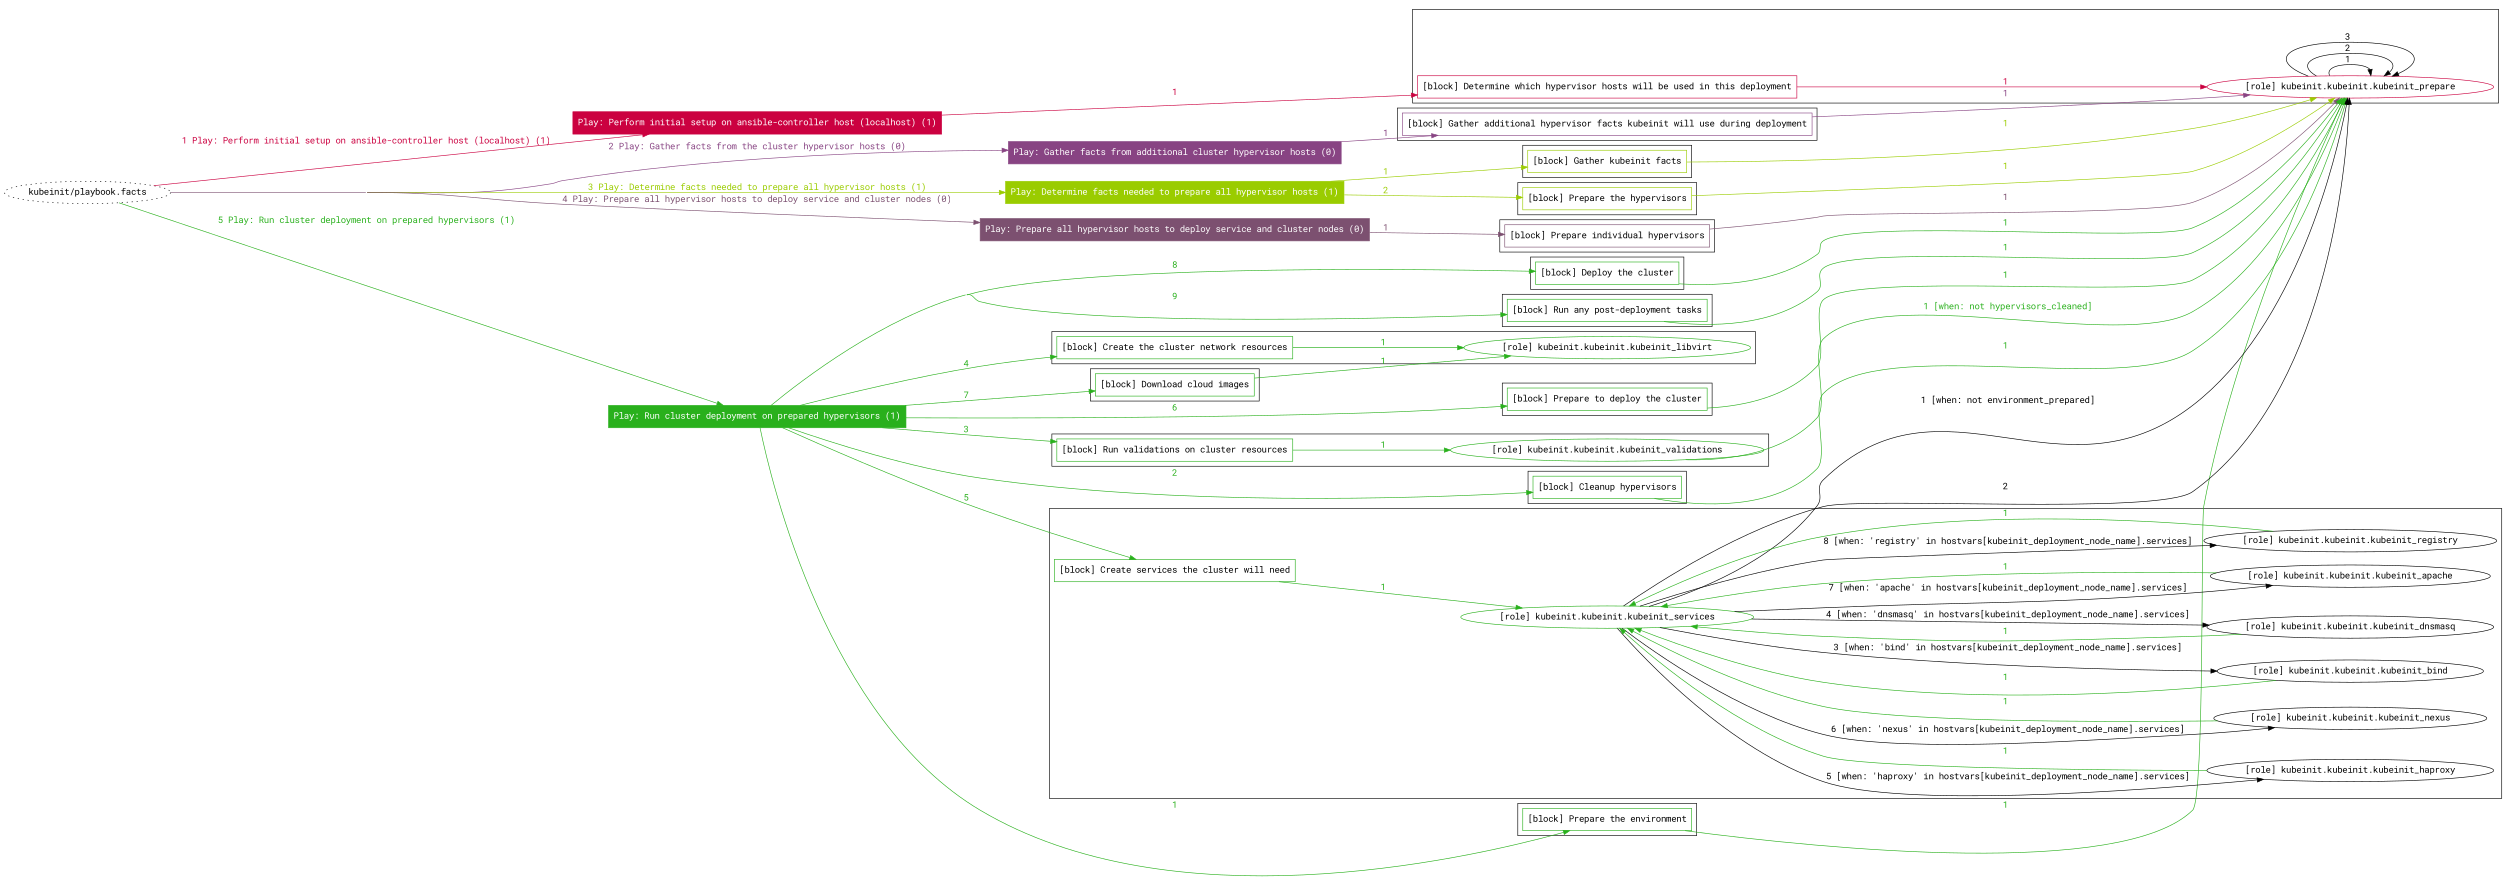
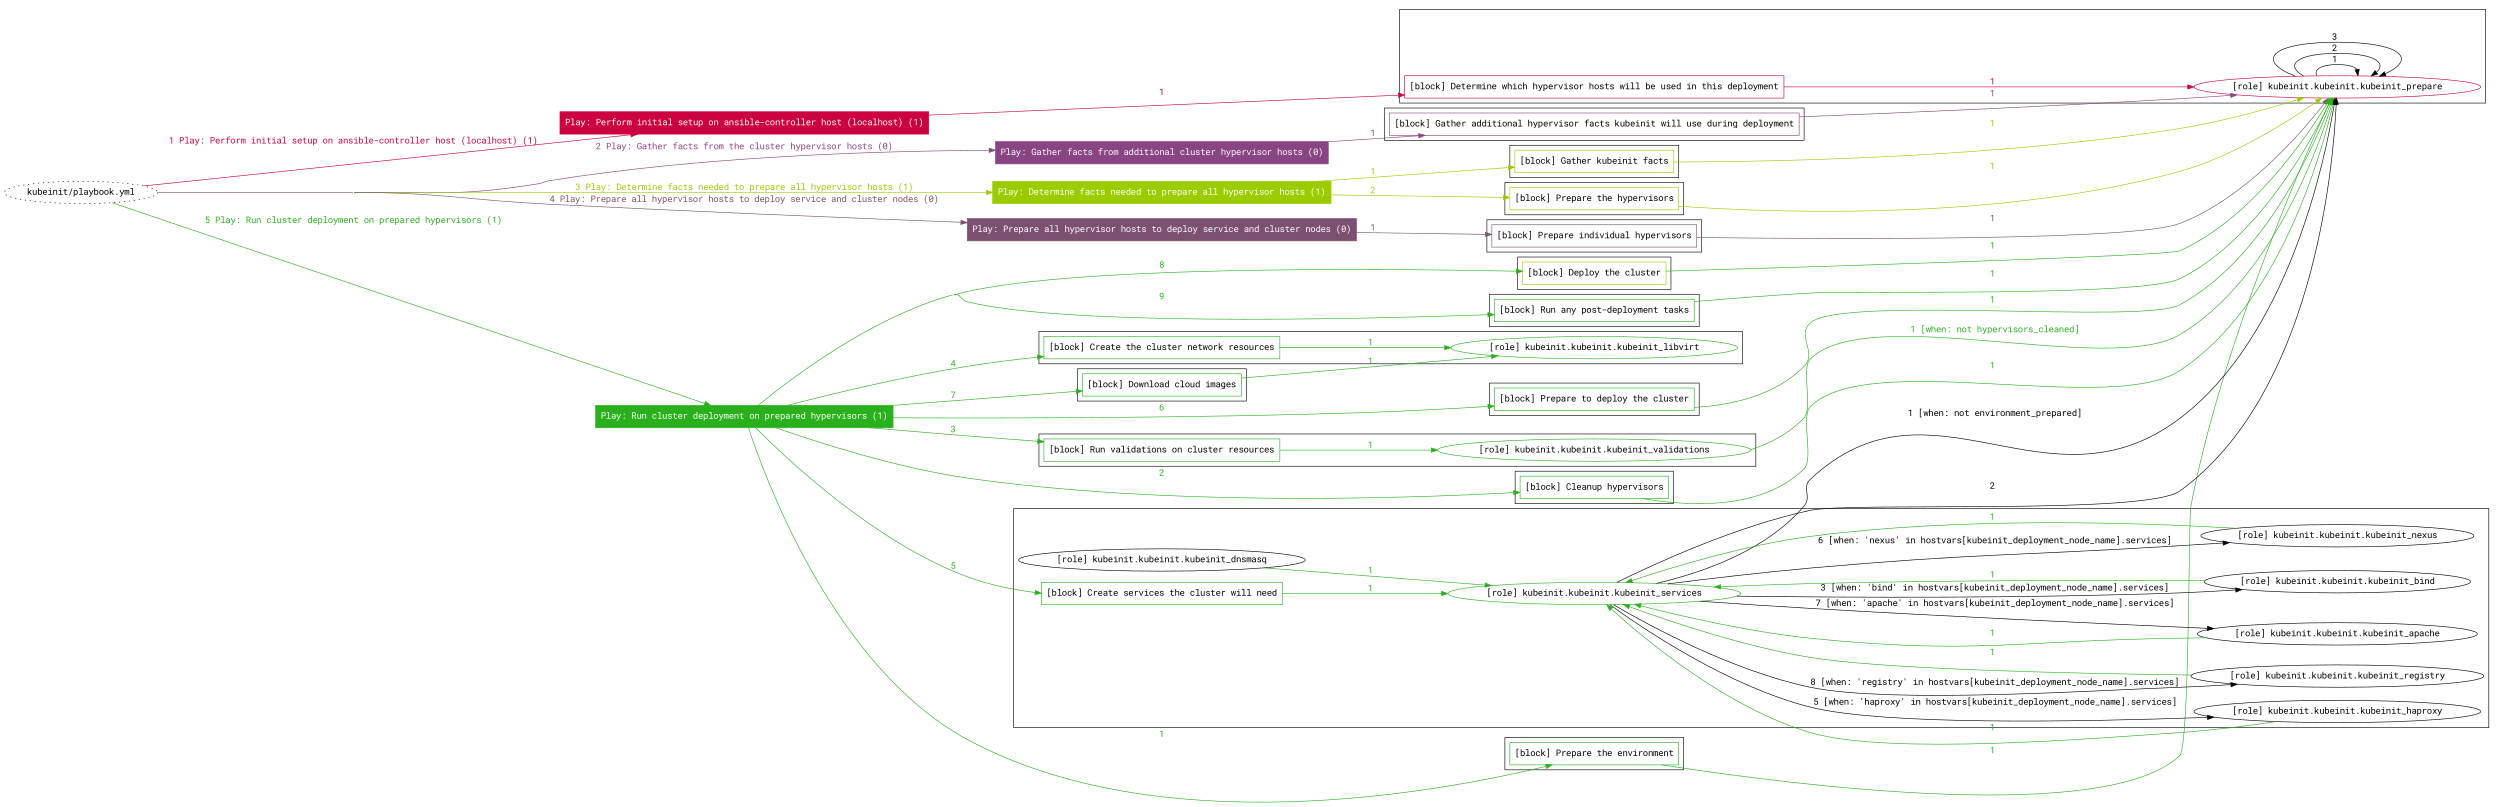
(87, 192) -> (81, 192)
(1607, 273) -> (1594, 273)
(1977, 622) -> none
